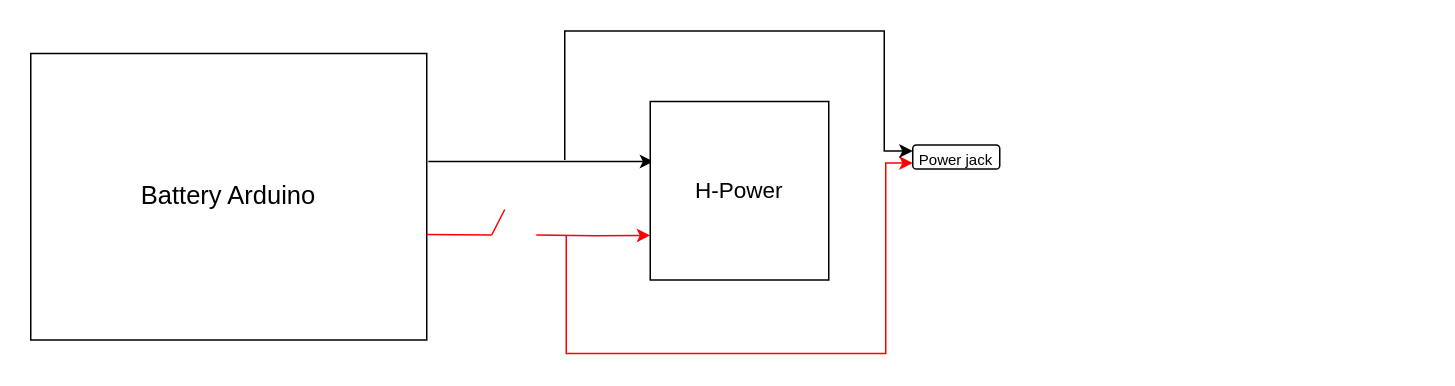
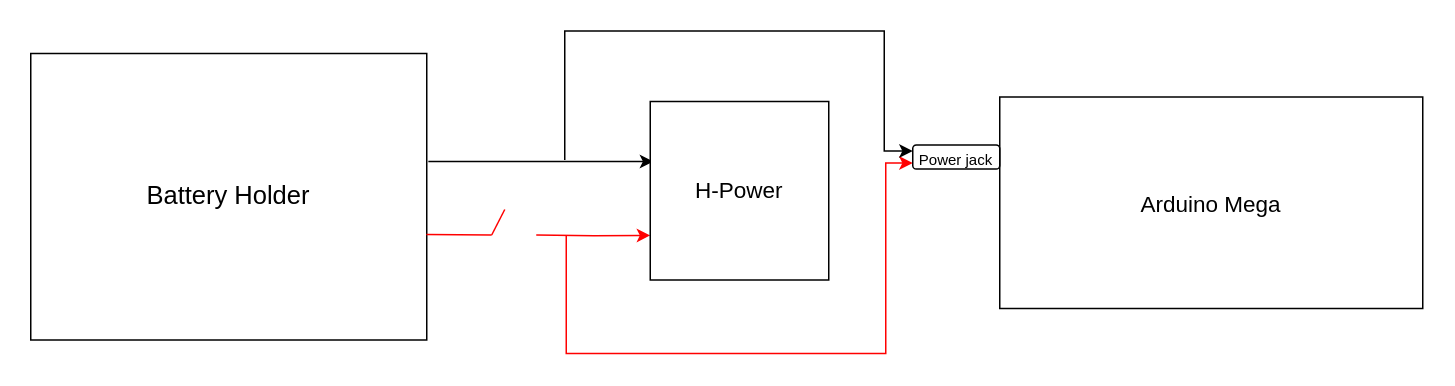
(229, 197) -> (229, 197)
none -> (1211, 203)
